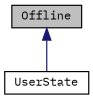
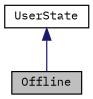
(47, 56) -> (47, 56)
